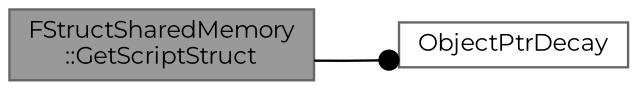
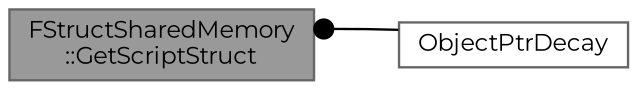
(347, 61) -> (366, 29)
